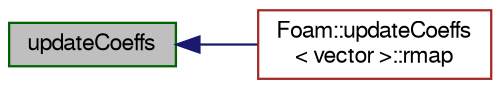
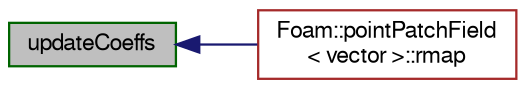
(375, 45) -> (387, 45)
